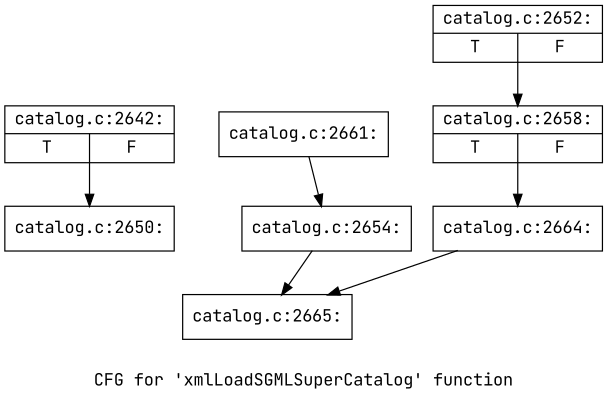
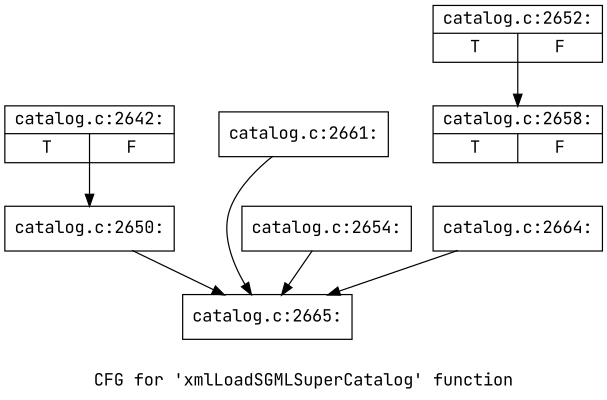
(314, 175) -> (229, 214)
(518, 178) -> none
none -> (173, 270)
